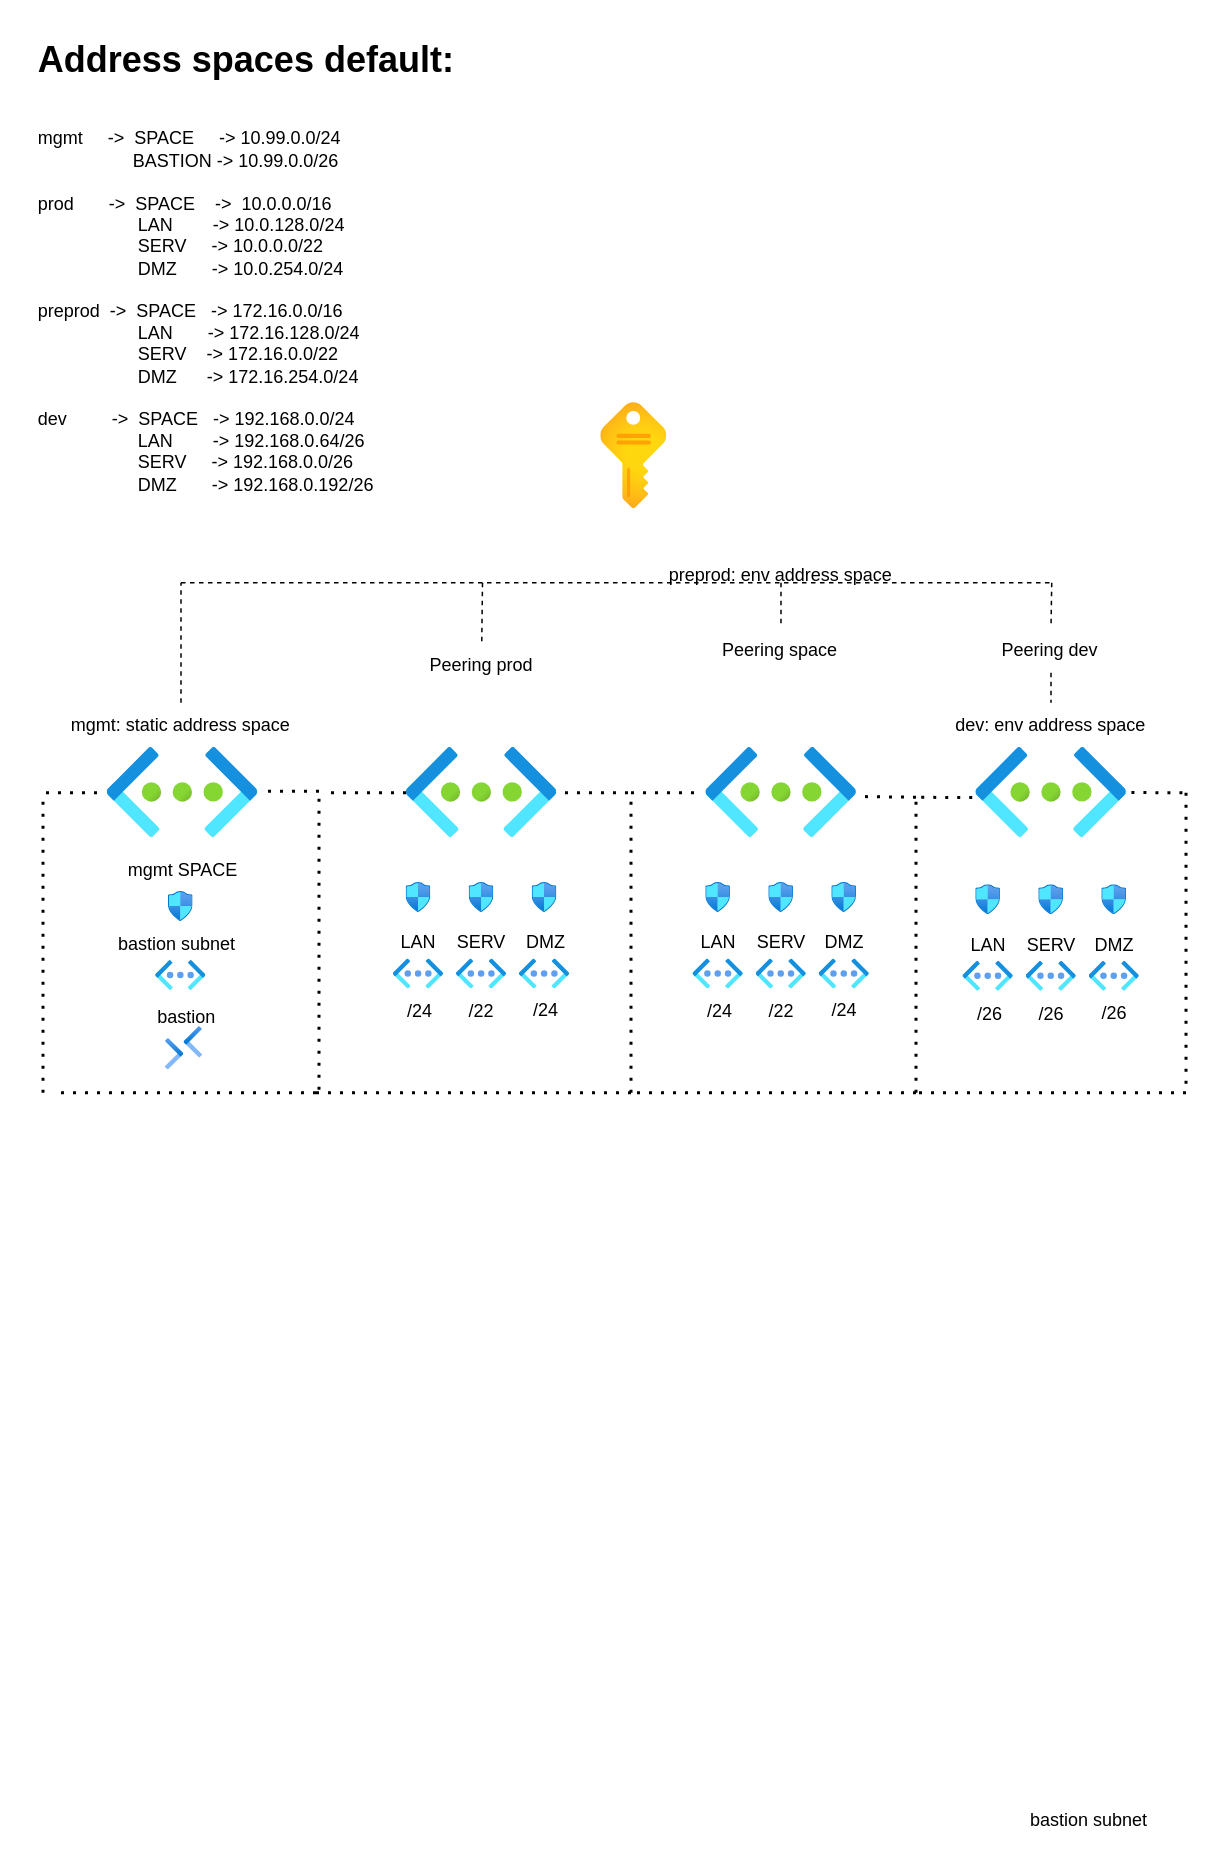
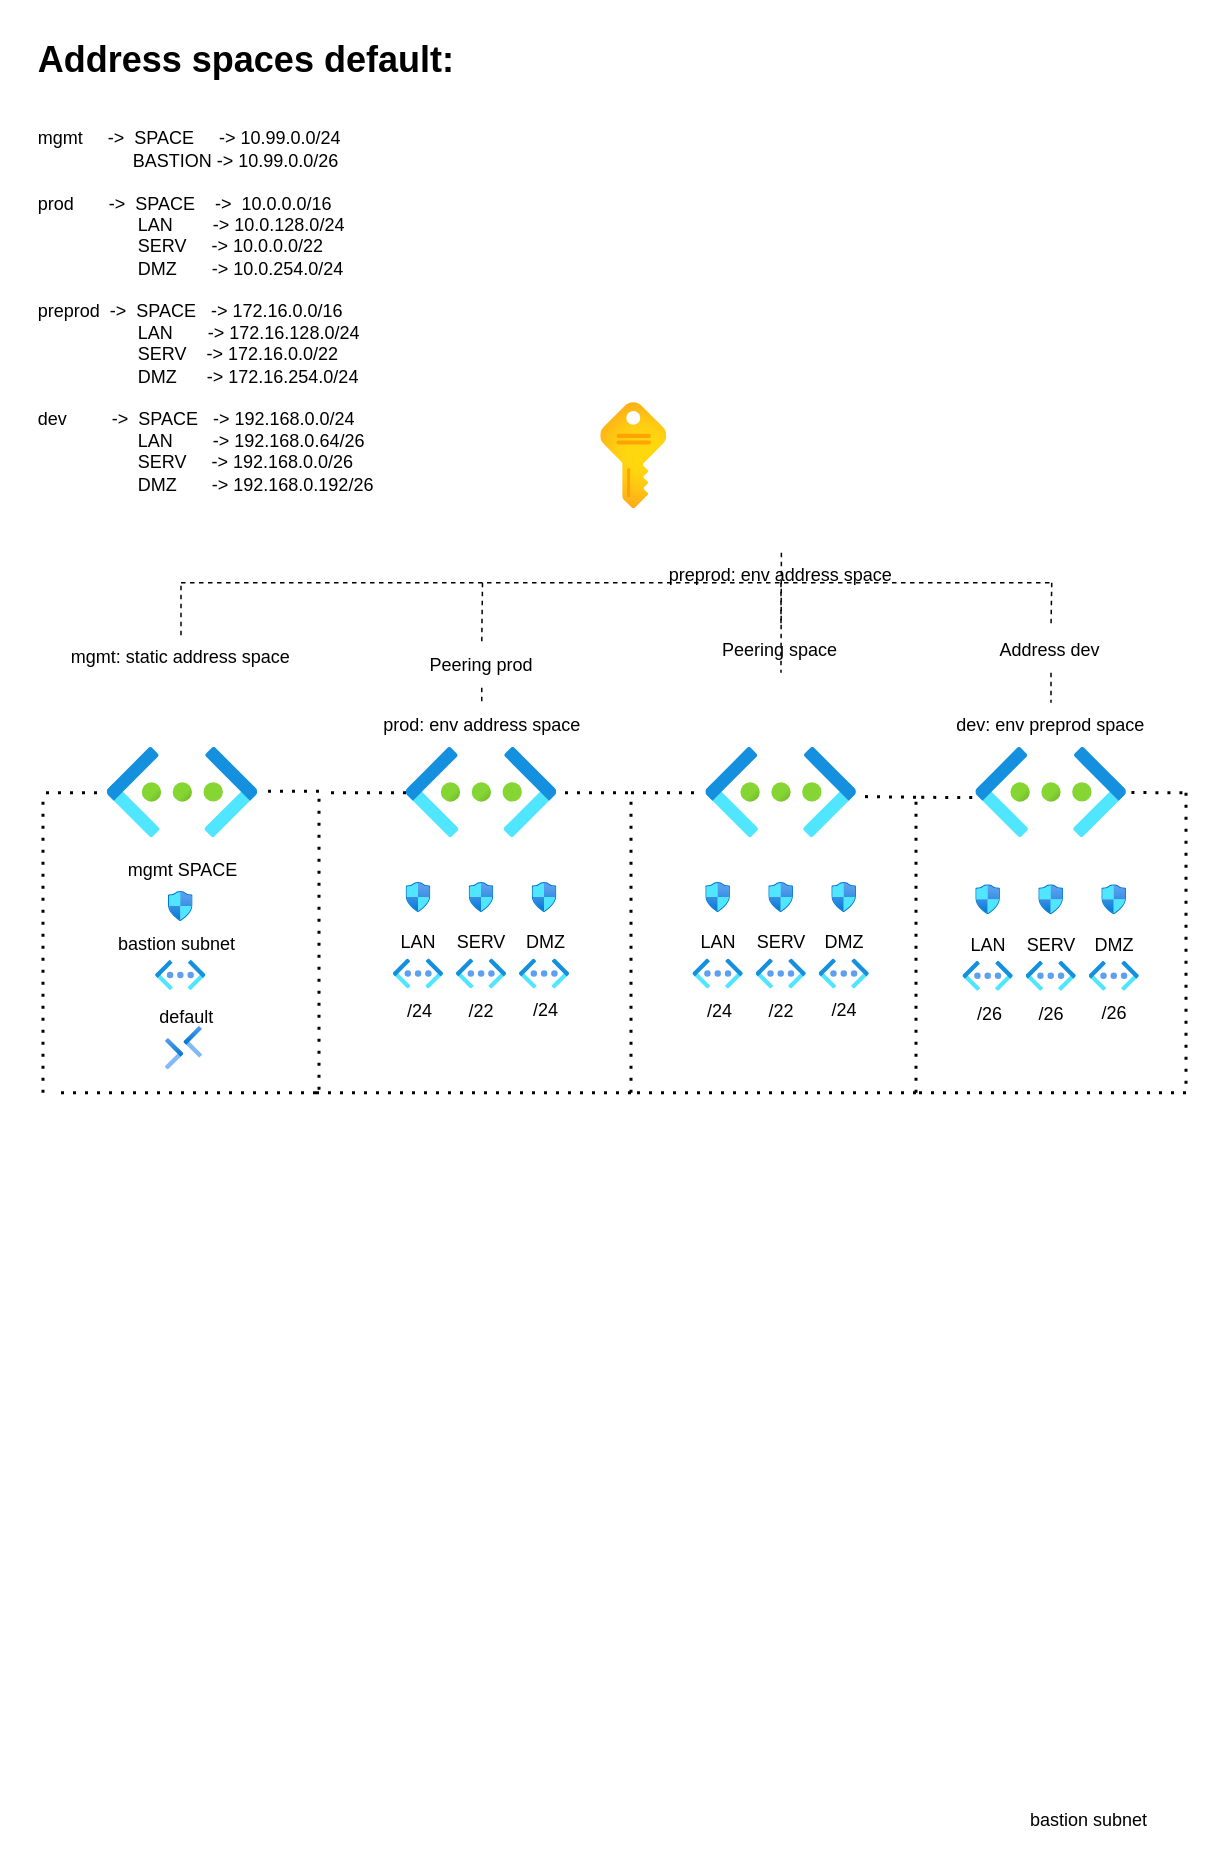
none -> (781, 650)
(1050, 650) -> (1050, 650)
none -> (482, 695)
(181, 725) -> (181, 658)
none -> (482, 725)
(1051, 725) -> (1051, 725)
(187, 1018) -> (187, 1018)
